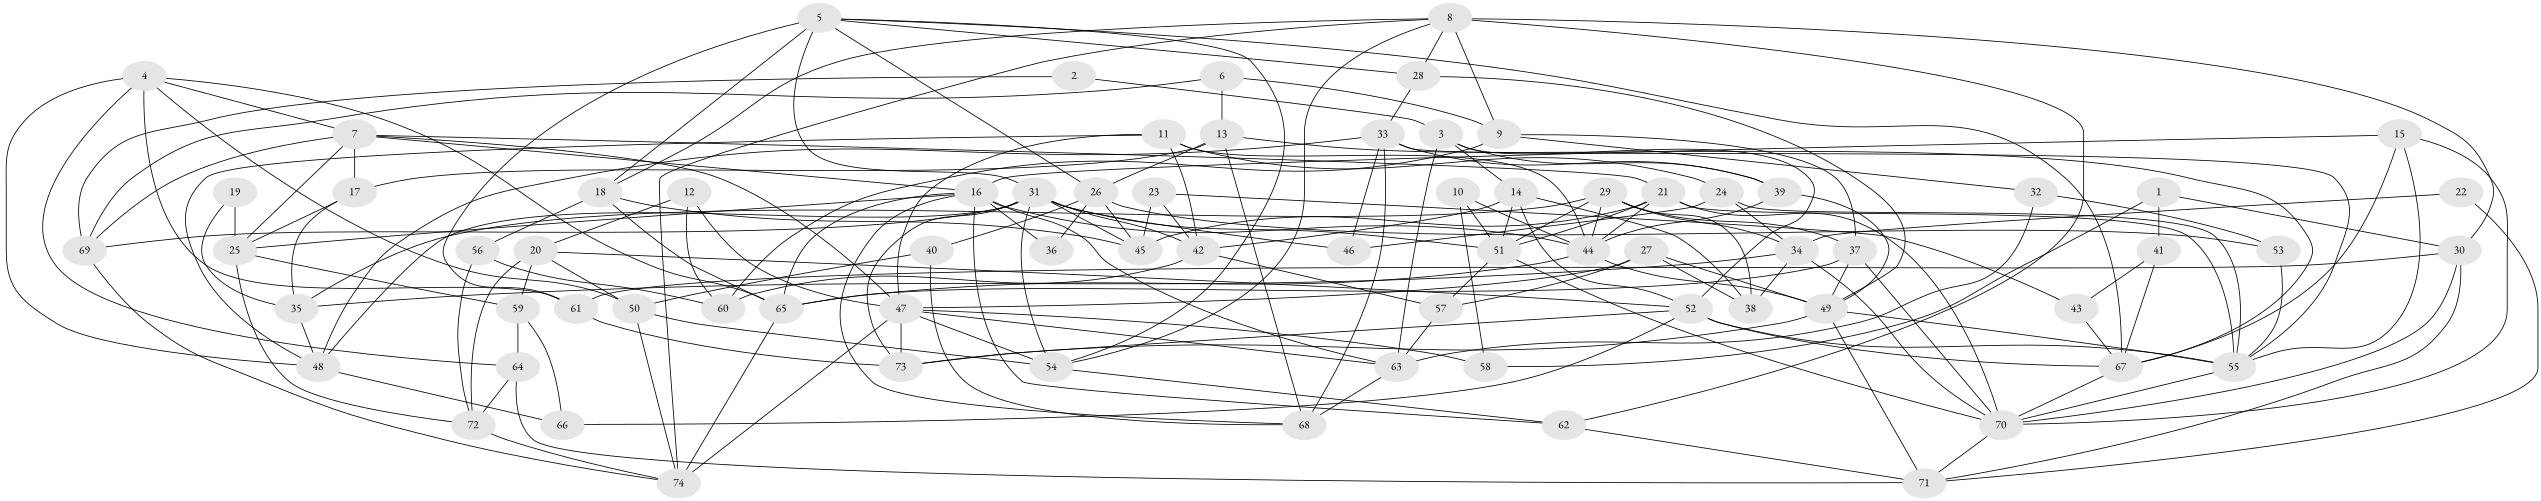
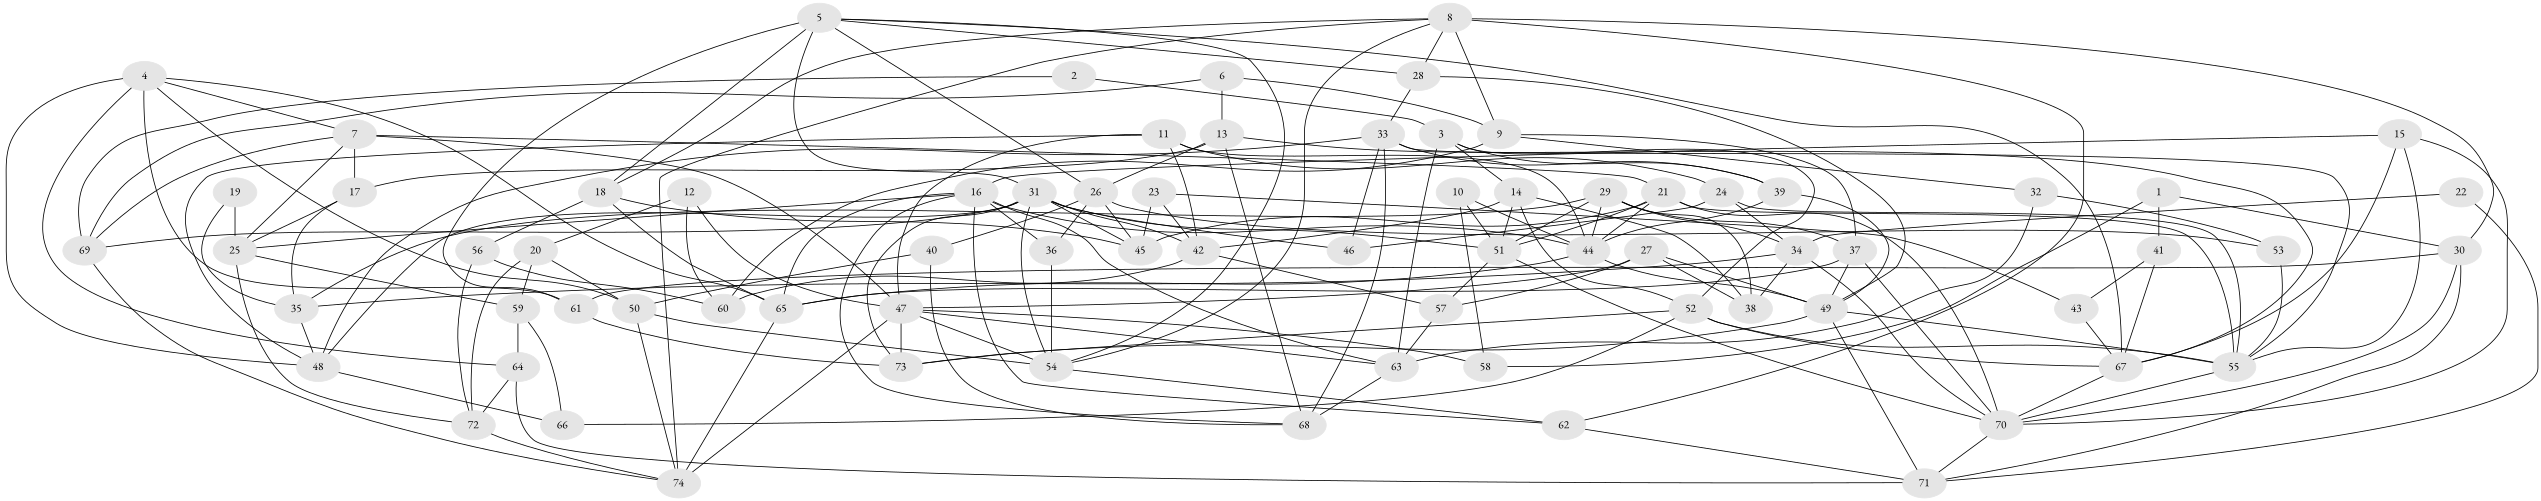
(810, 176) -> none
(919, 268) -> none
none -> (1051, 311)
